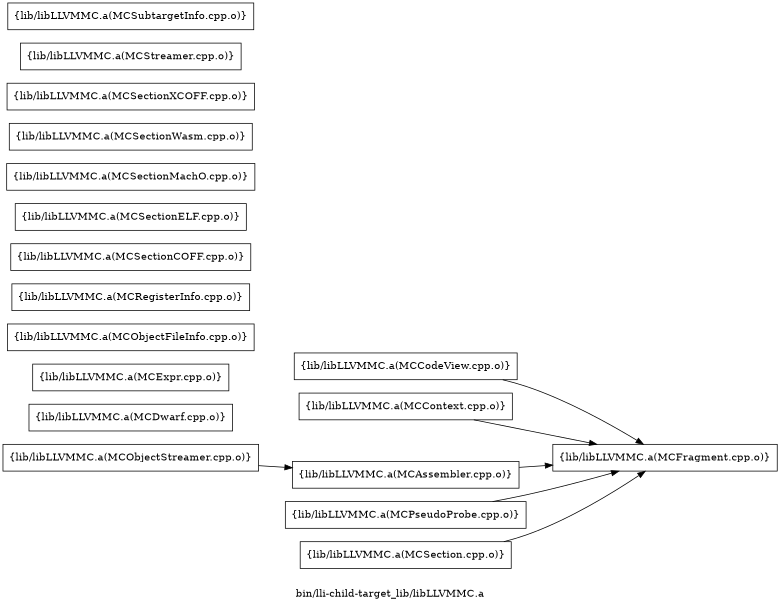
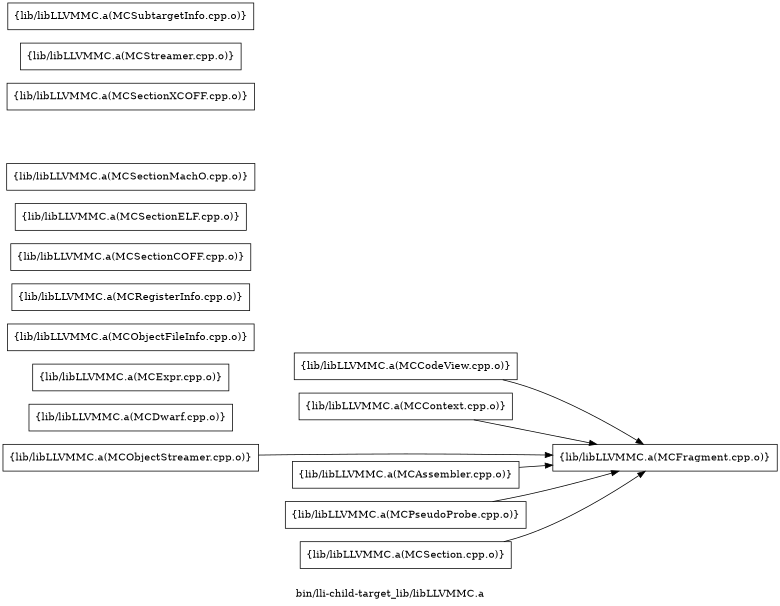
(131, 137) -> none
(272, 466) -> (402, 454)
